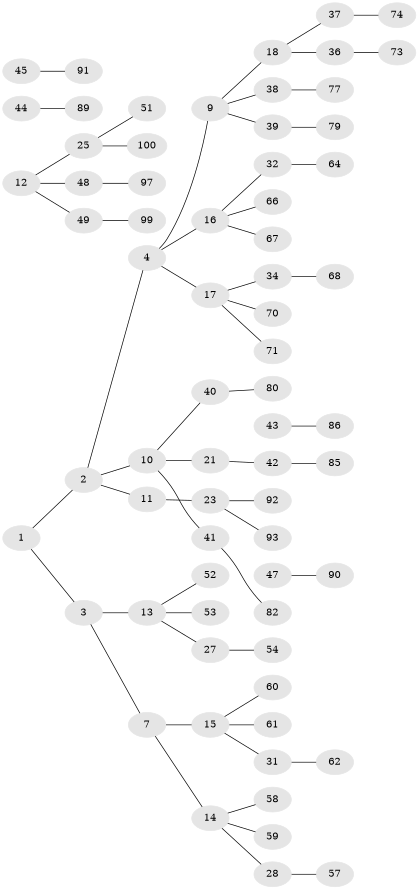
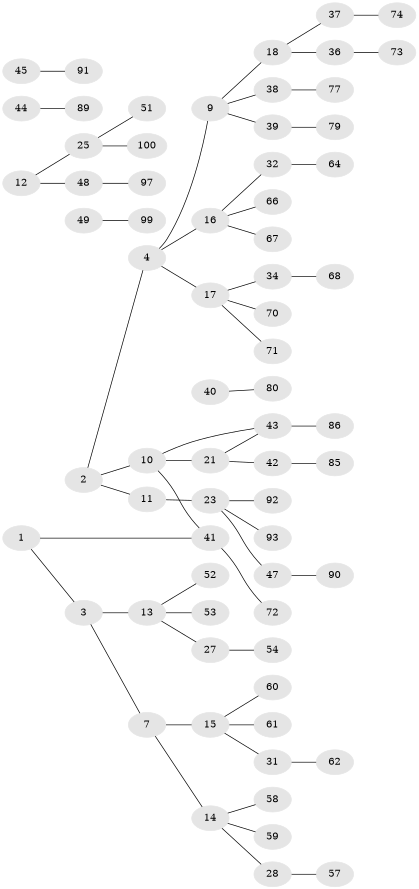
(53, 202) -> none
(179, 426) -> (207, 438)
none -> (241, 443)
(53, 509) -> (116, 538)
none -> (242, 538)
(273, 613) -> (273, 613)
